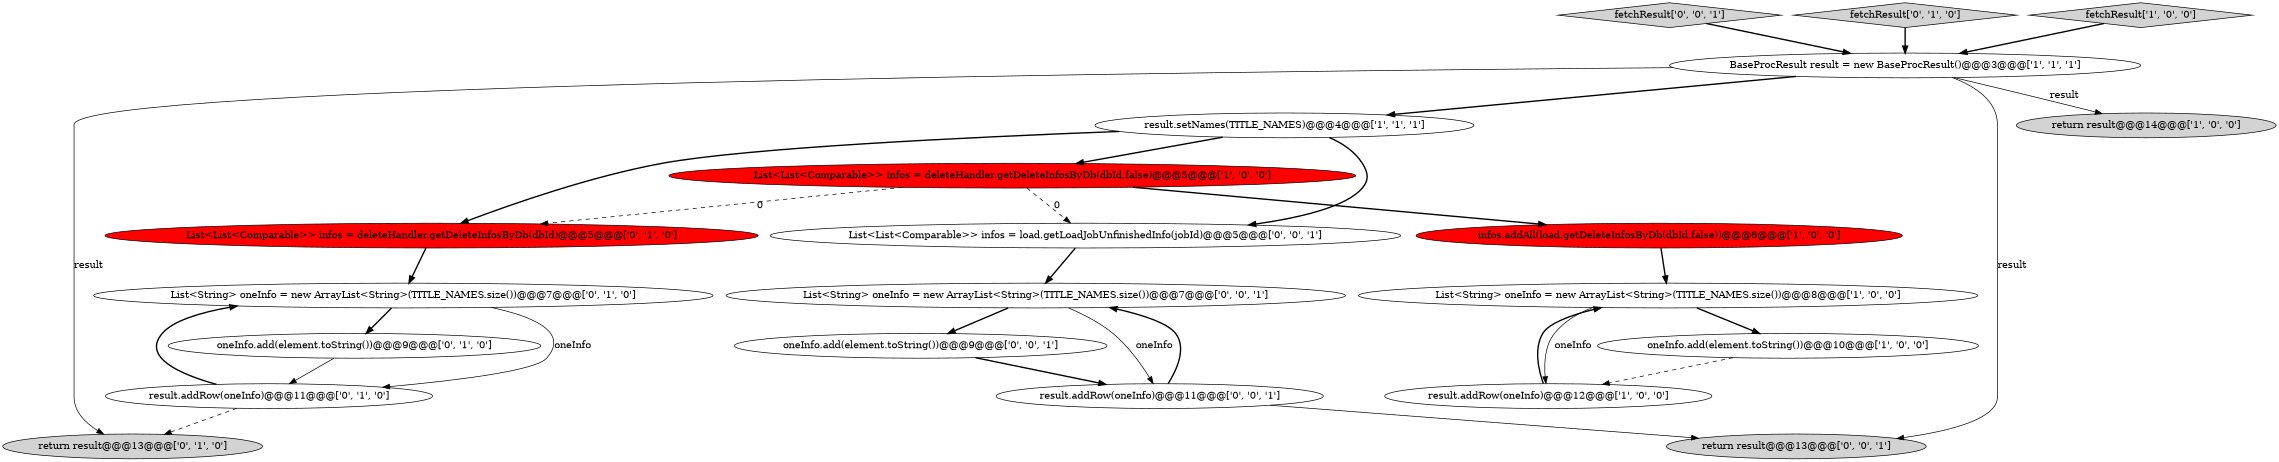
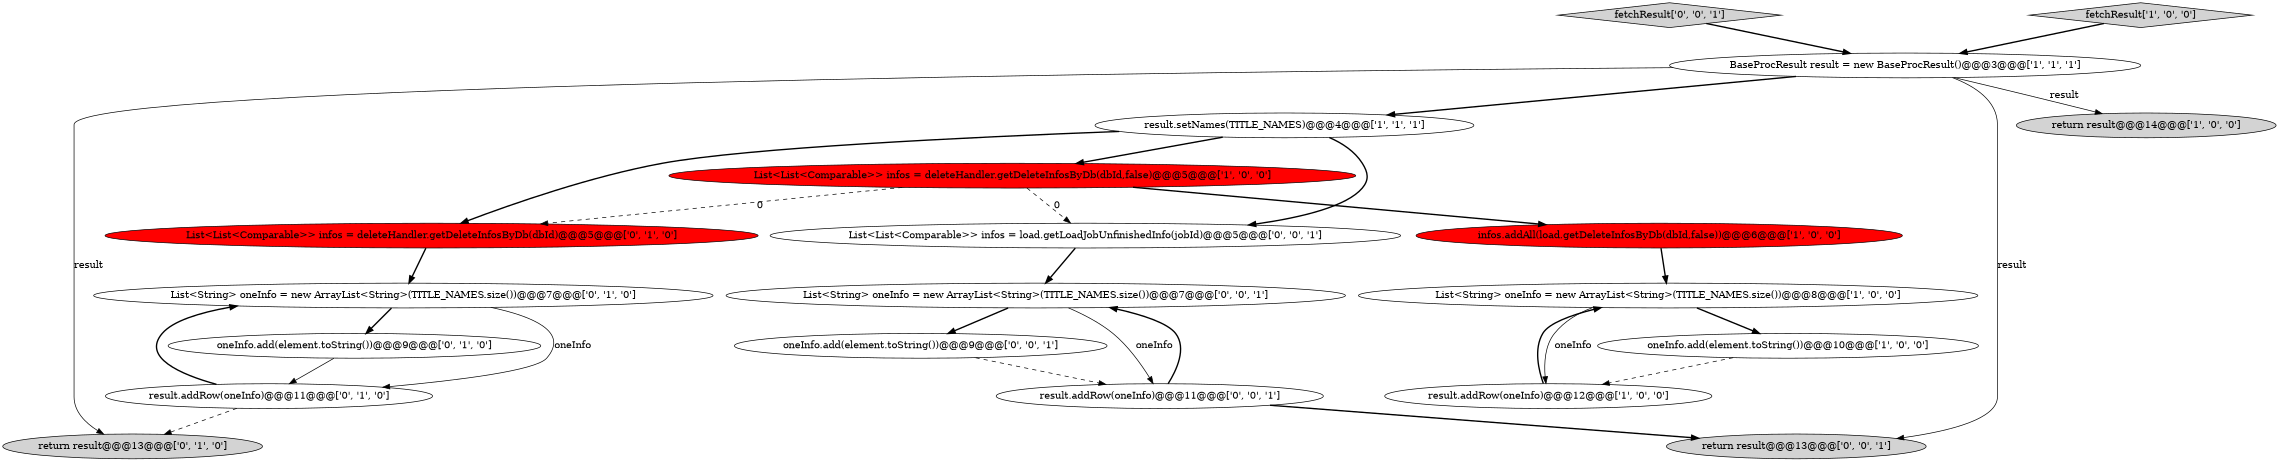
(1905, 15) -> none
(1037, 370) -> (1037, 370)
(1481, 421) -> (1481, 421)
